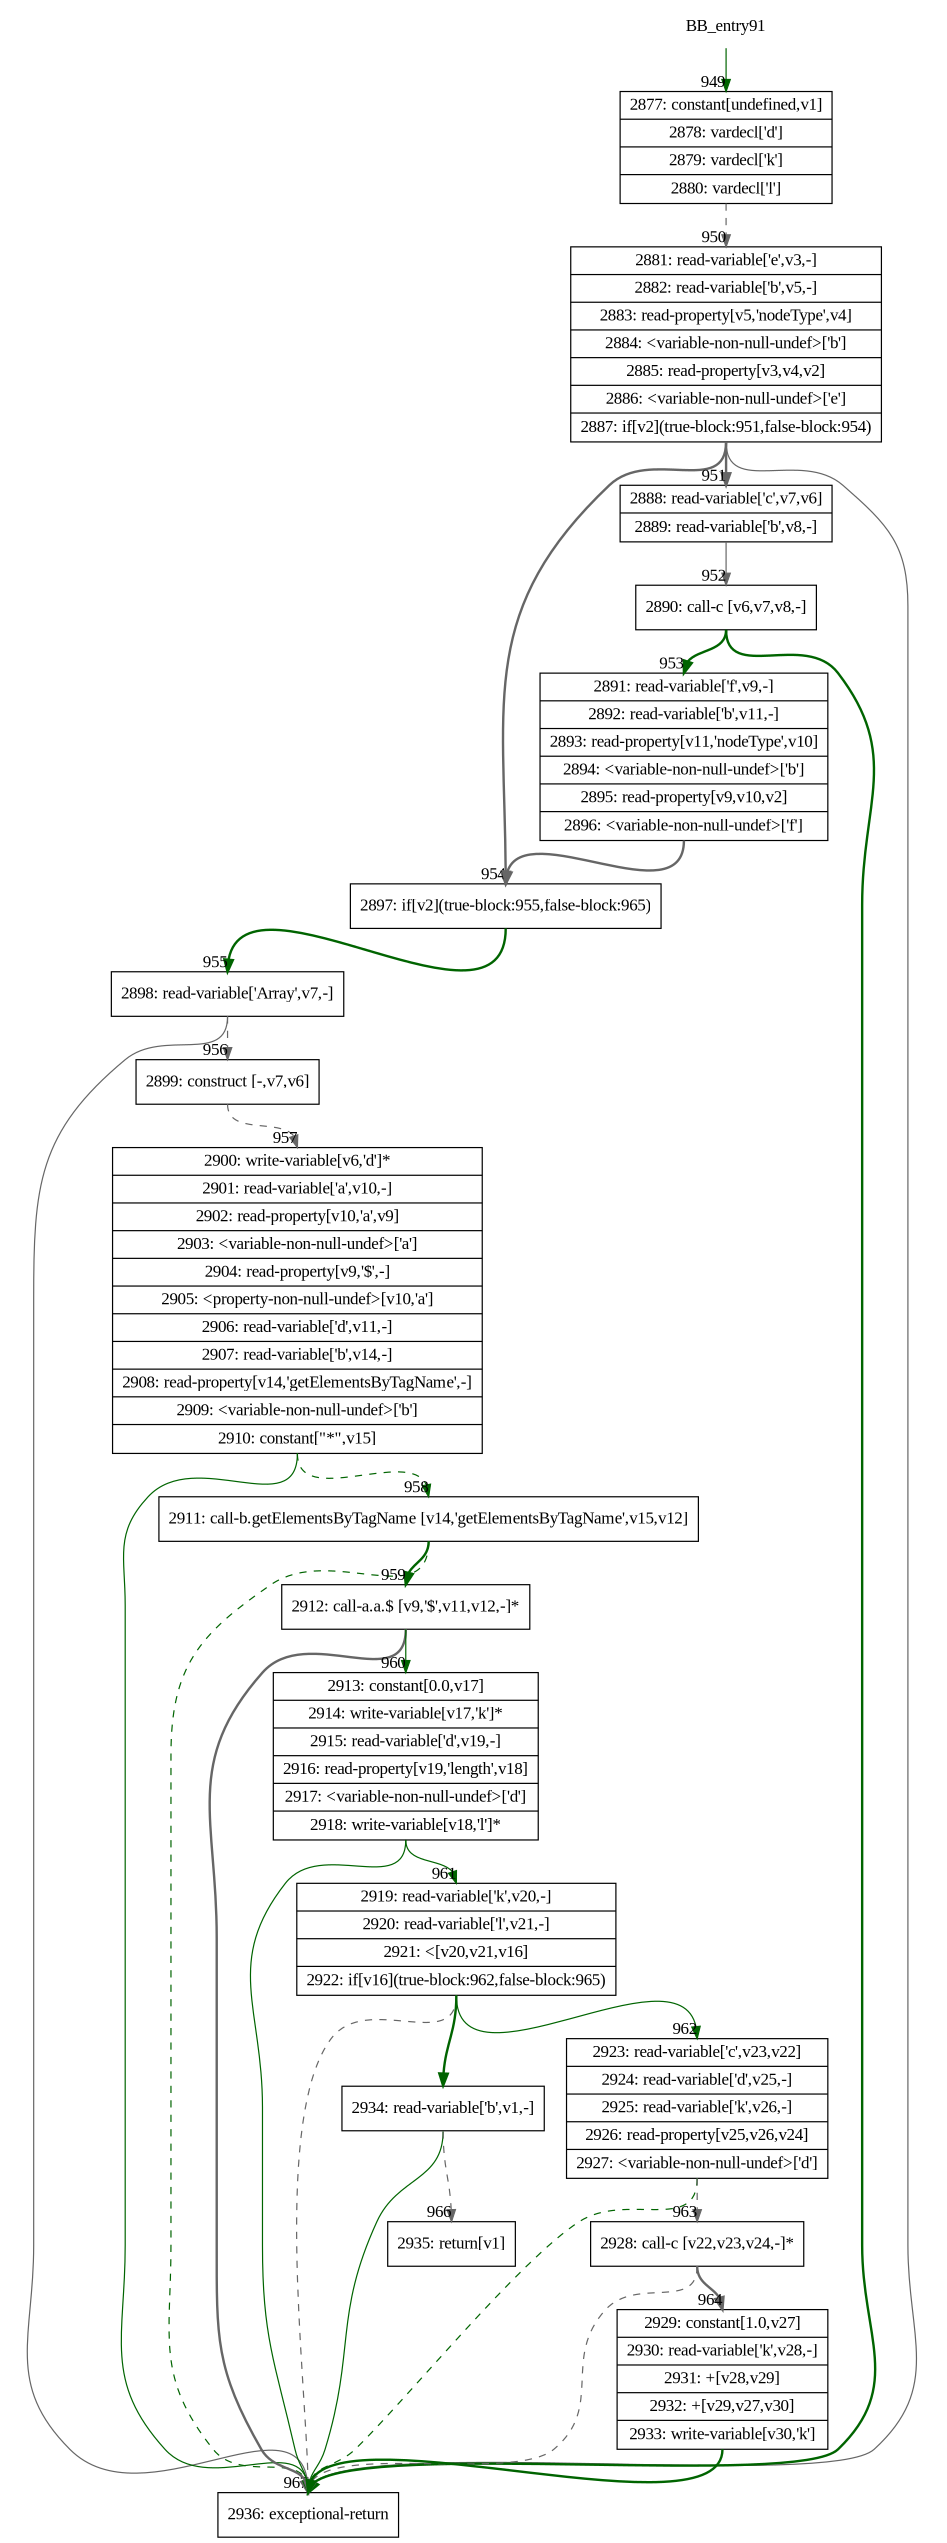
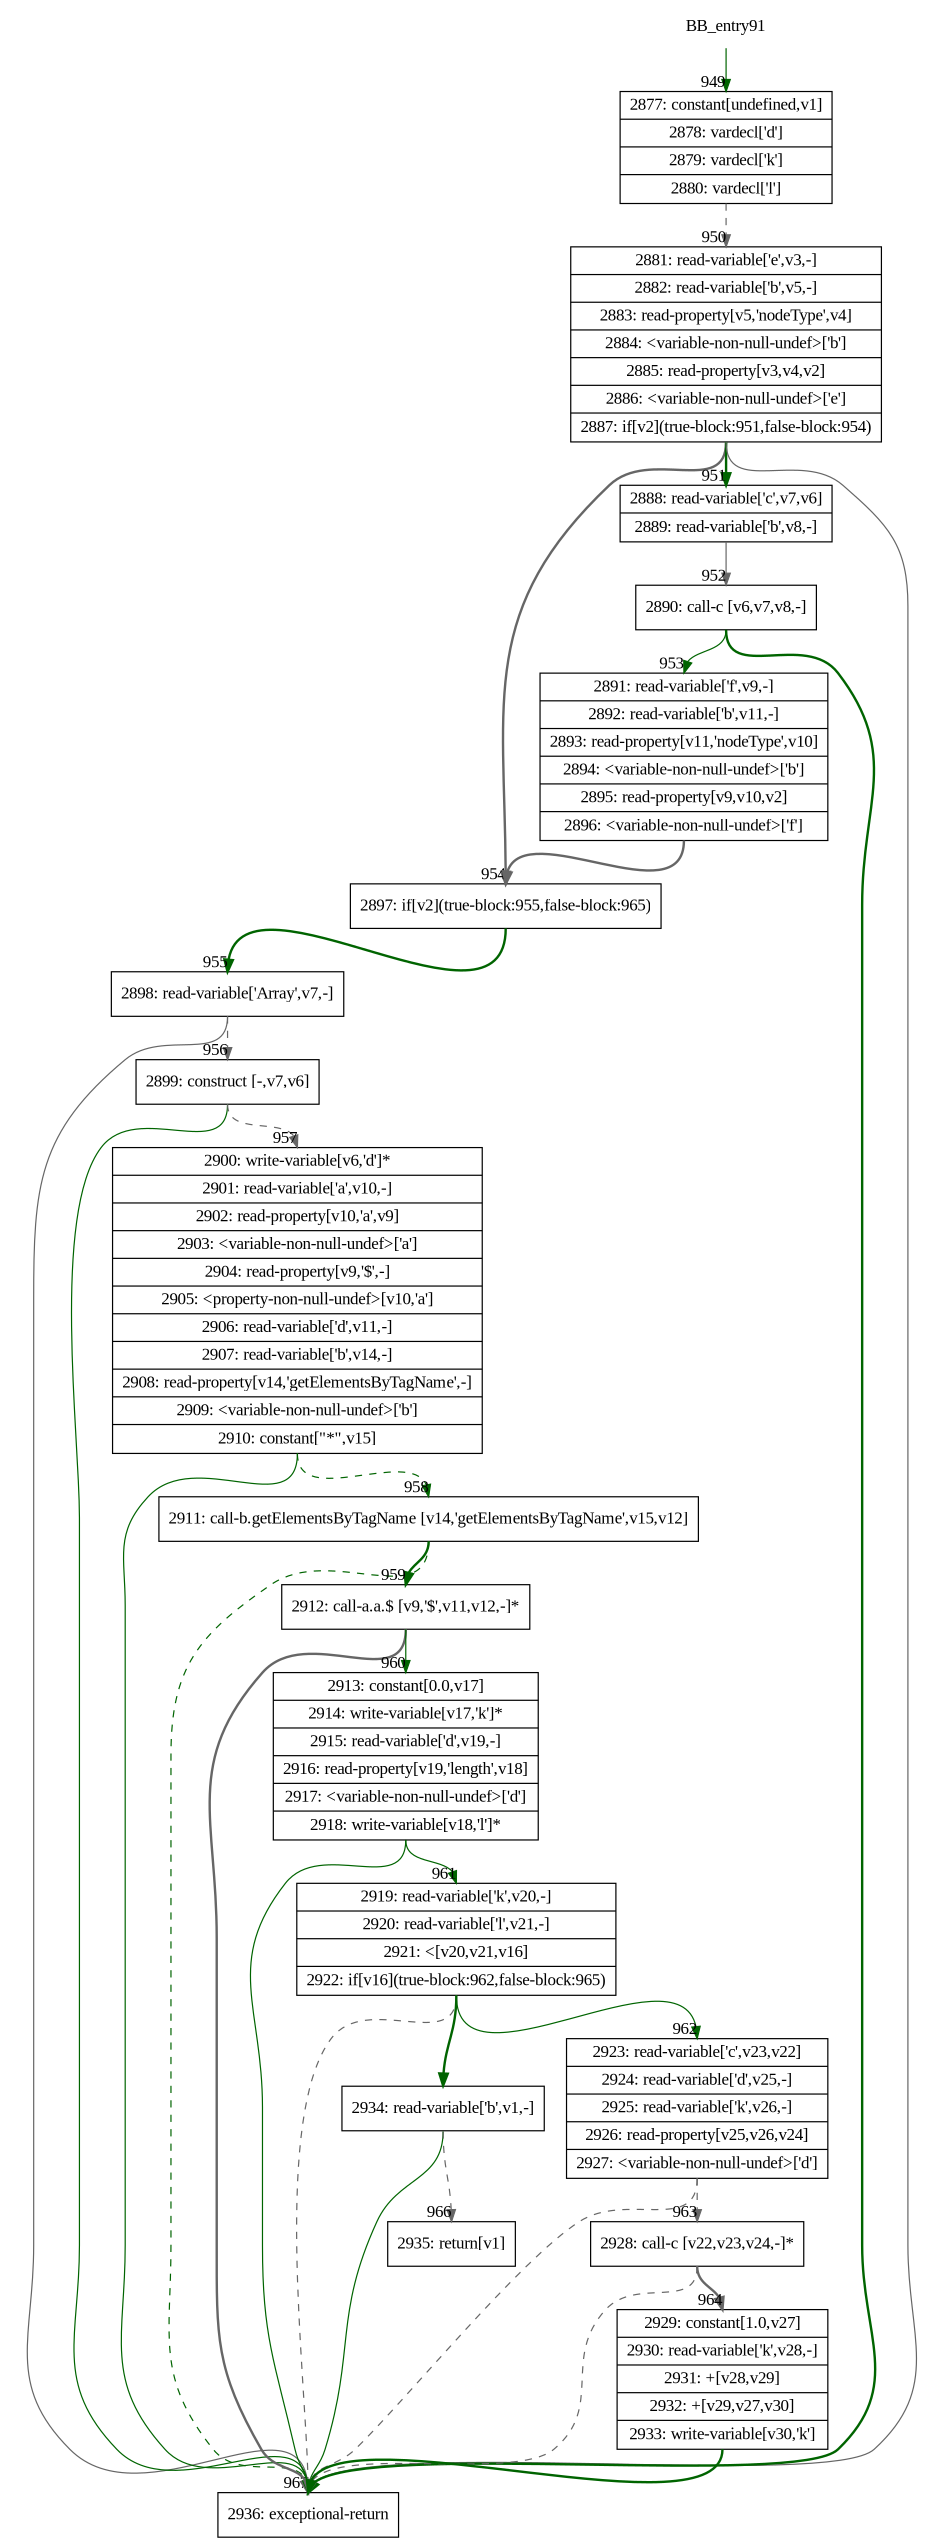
(726, 465) -> (726, 465)
(711, 649) -> (711, 649)
none -> (79, 1832)
(492, 2301) -> (492, 2301)
